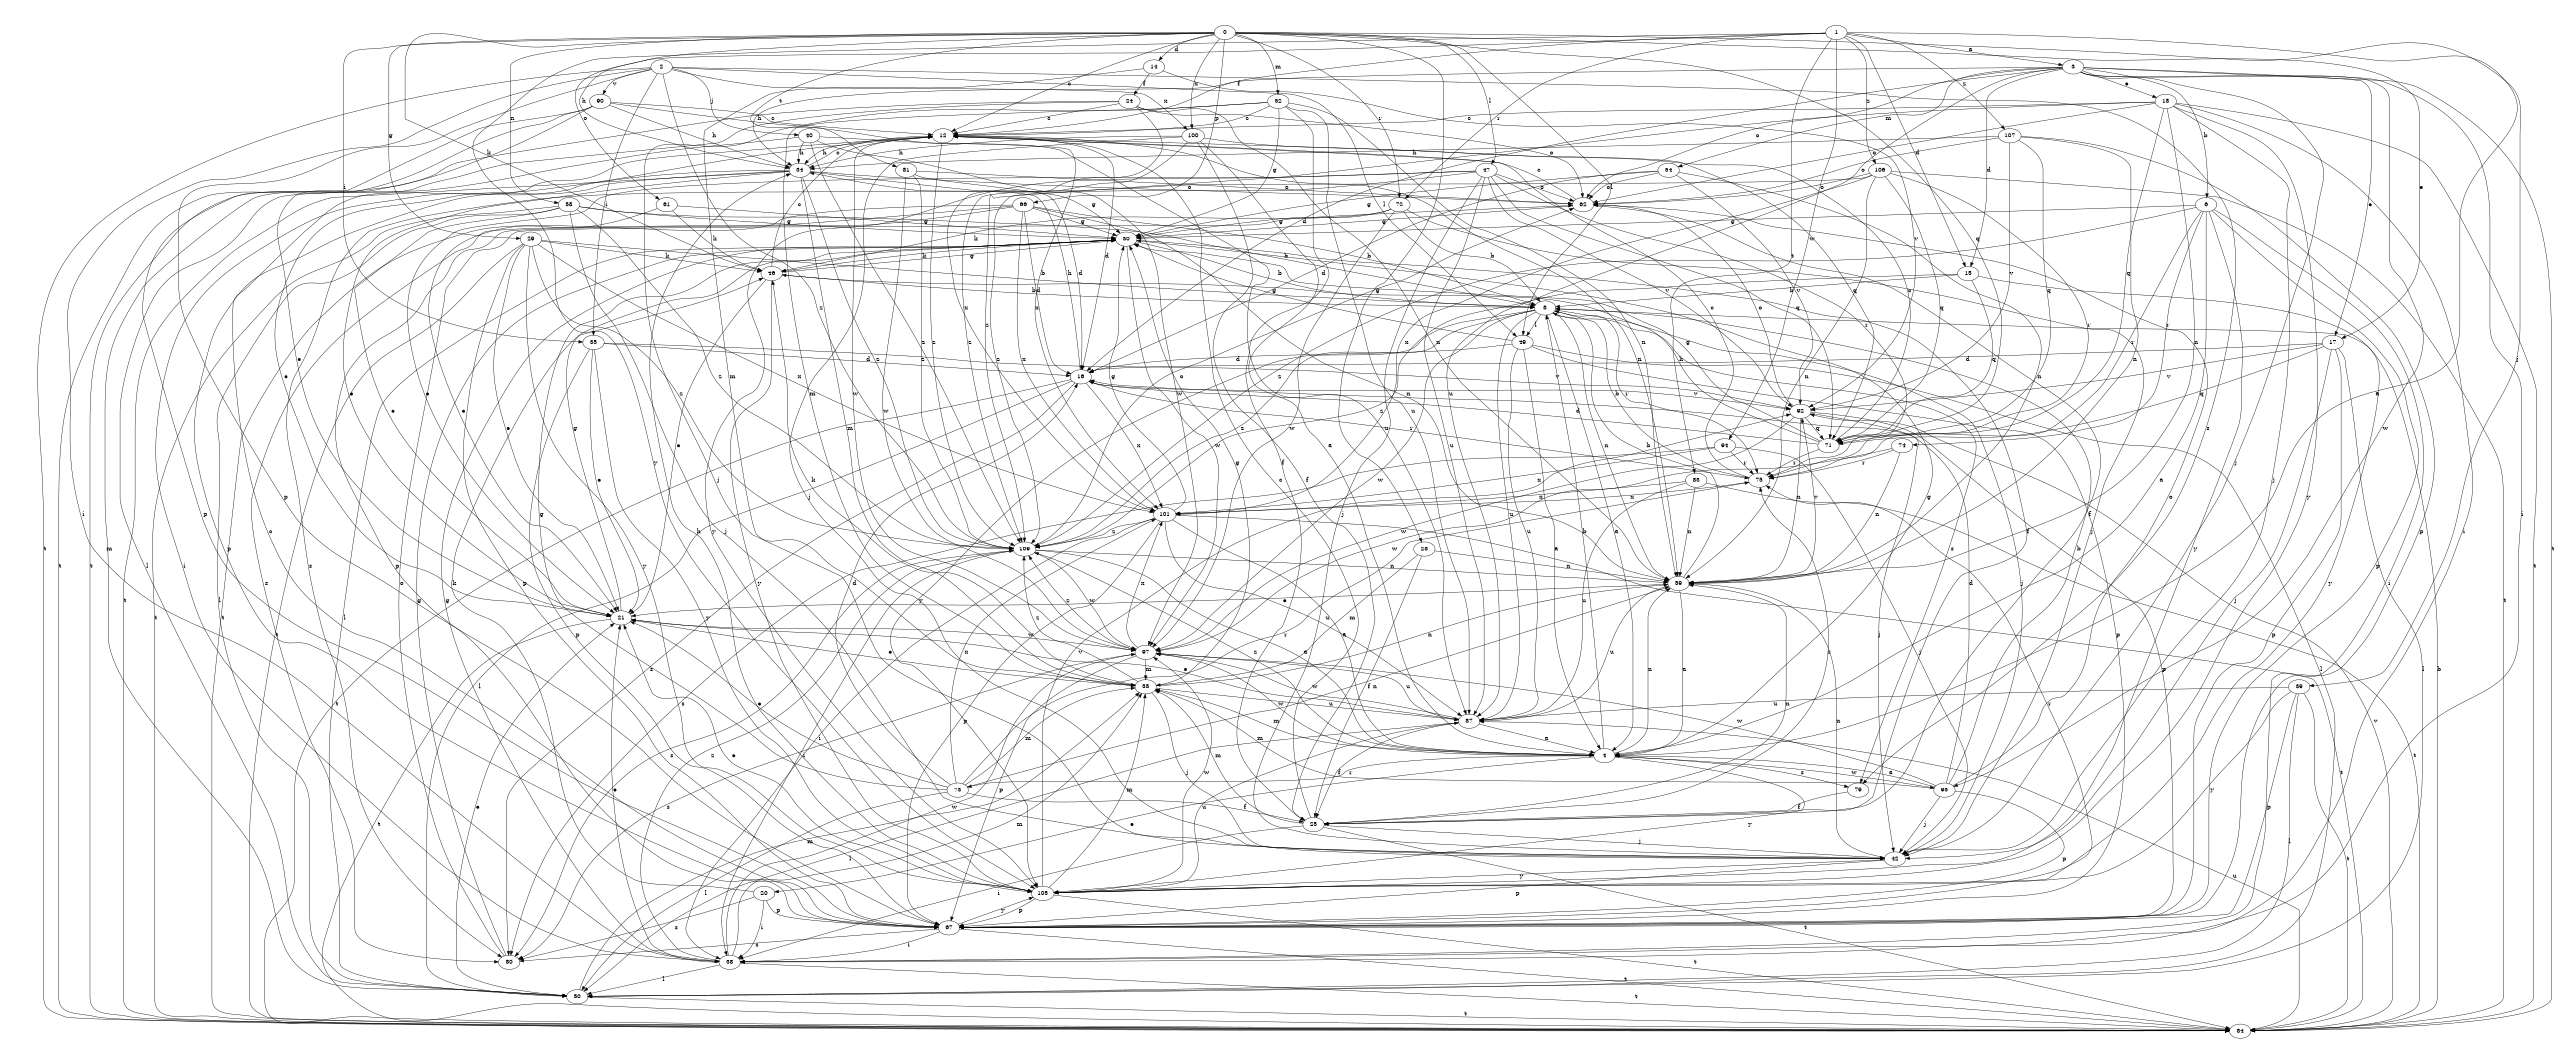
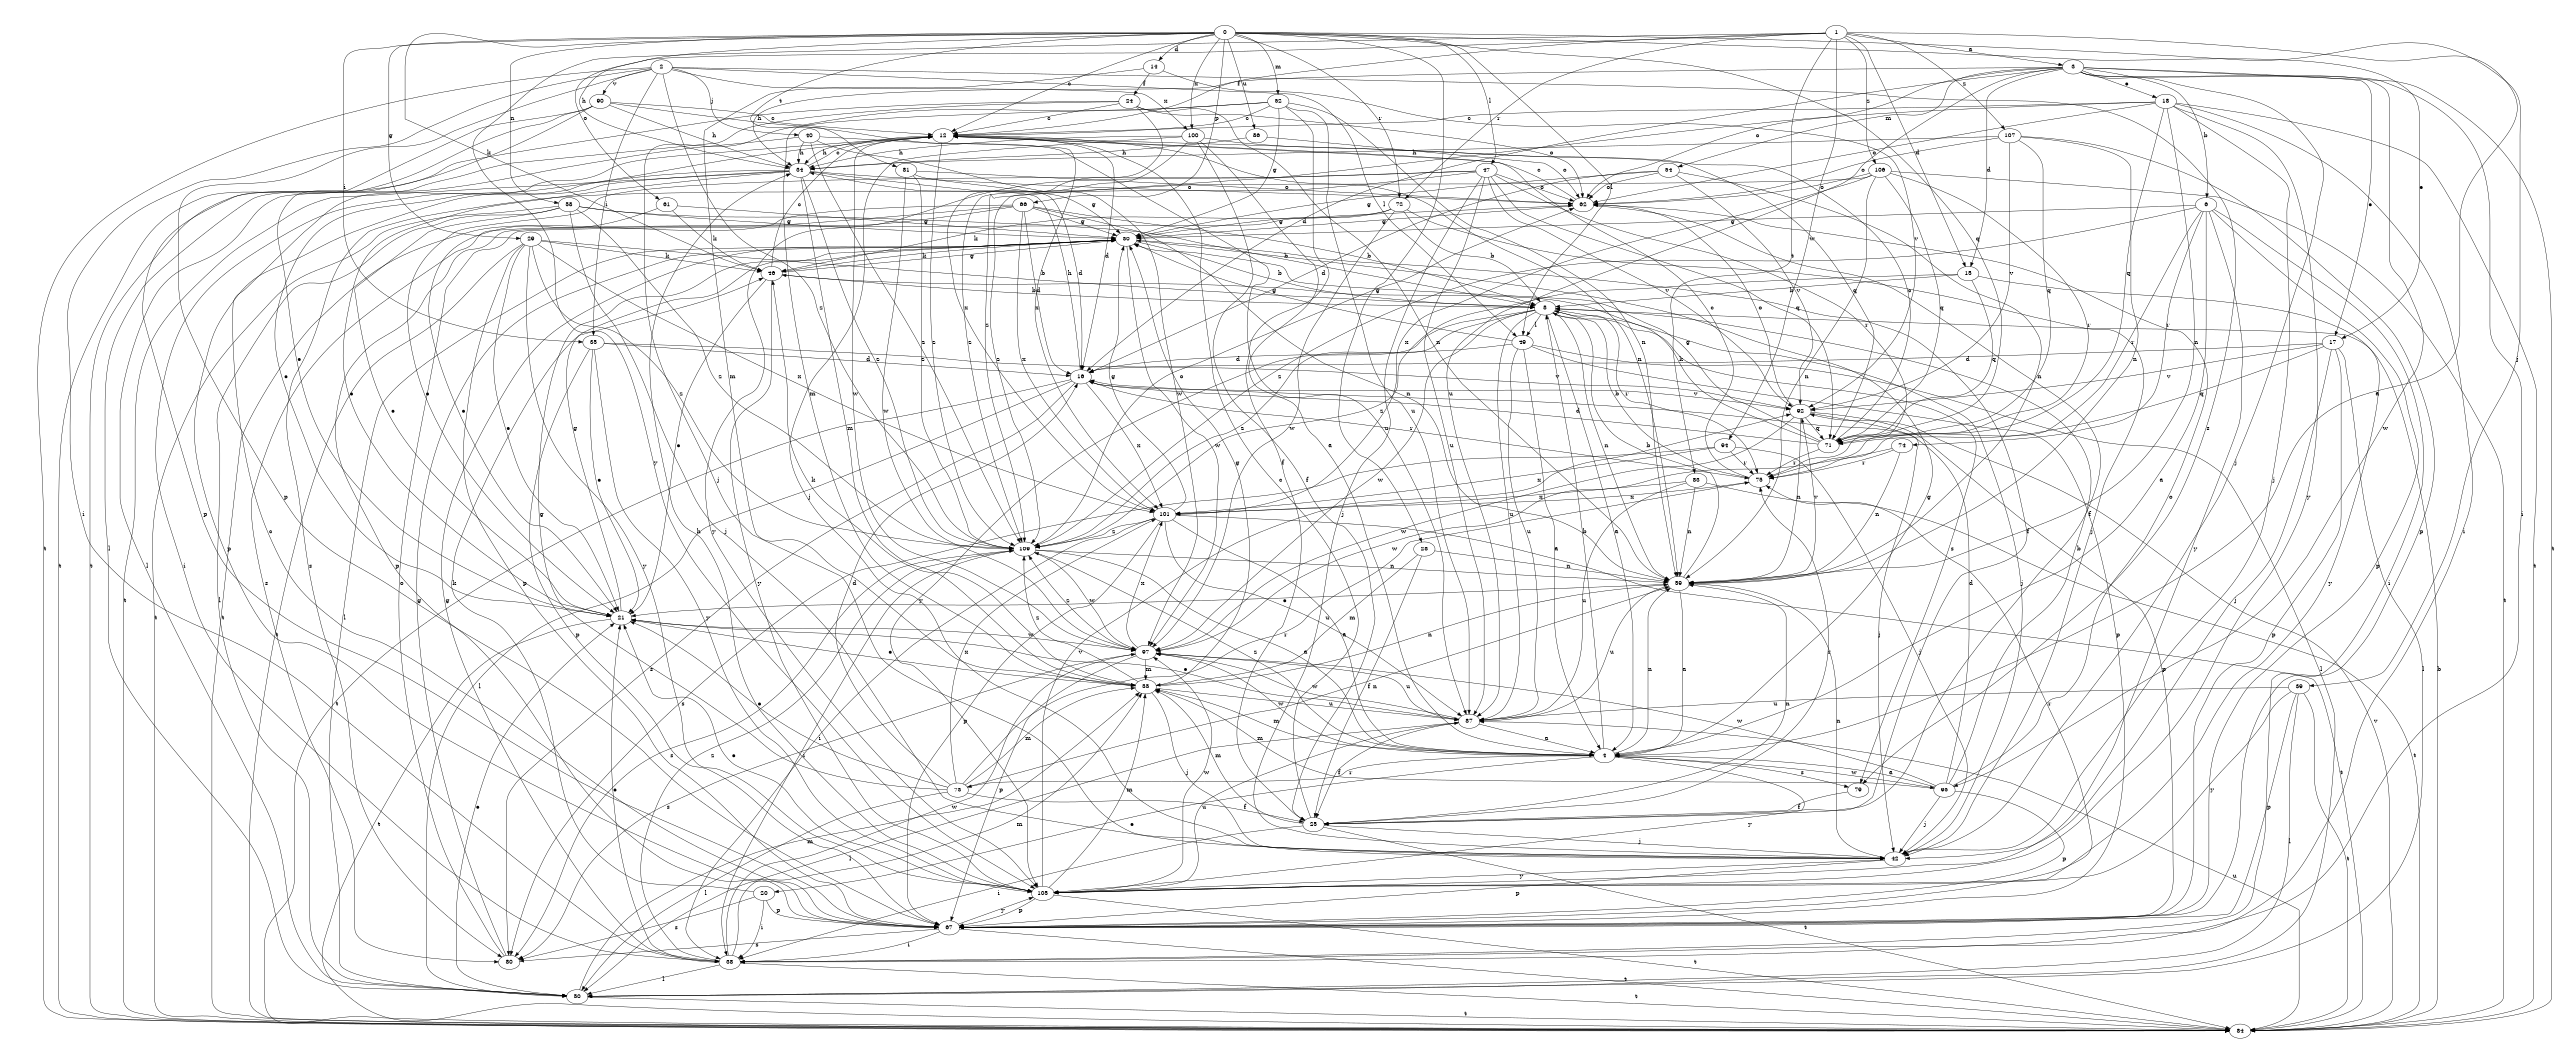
none -> (1257, 136)
(109, 549) -> (109, 549)
